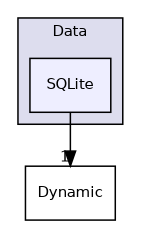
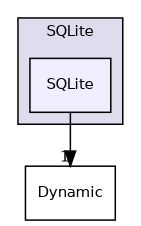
(70, 32) -> (70, 32)
